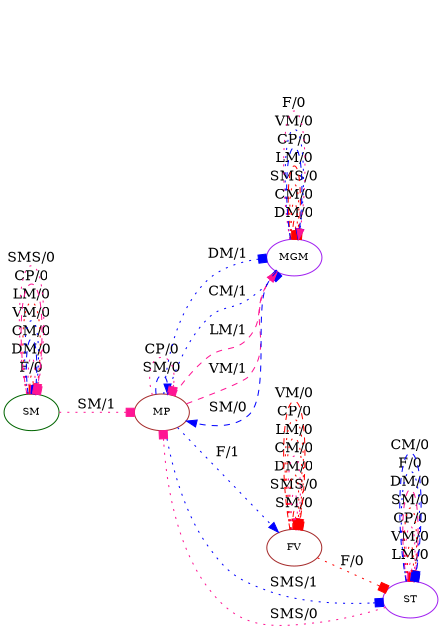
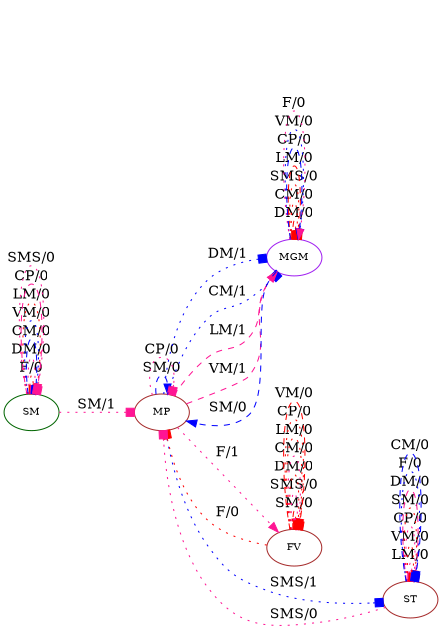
(224, 476) -> (224, 476)
(348, 572) -> (199, 511)
(410, 600) -> (410, 600)
